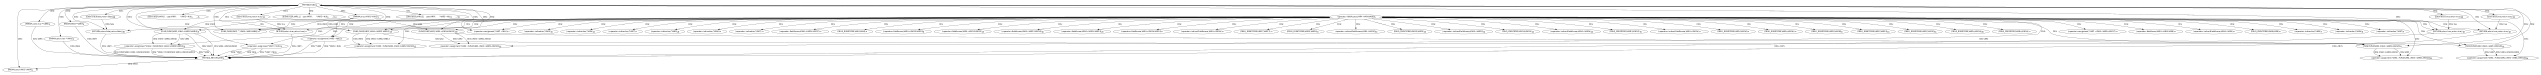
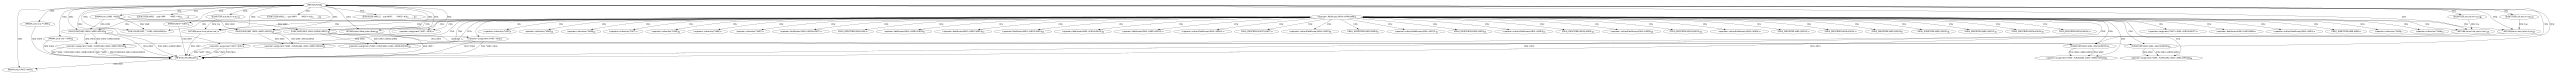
(100, 17) -> none
none -> (1310, 32)
